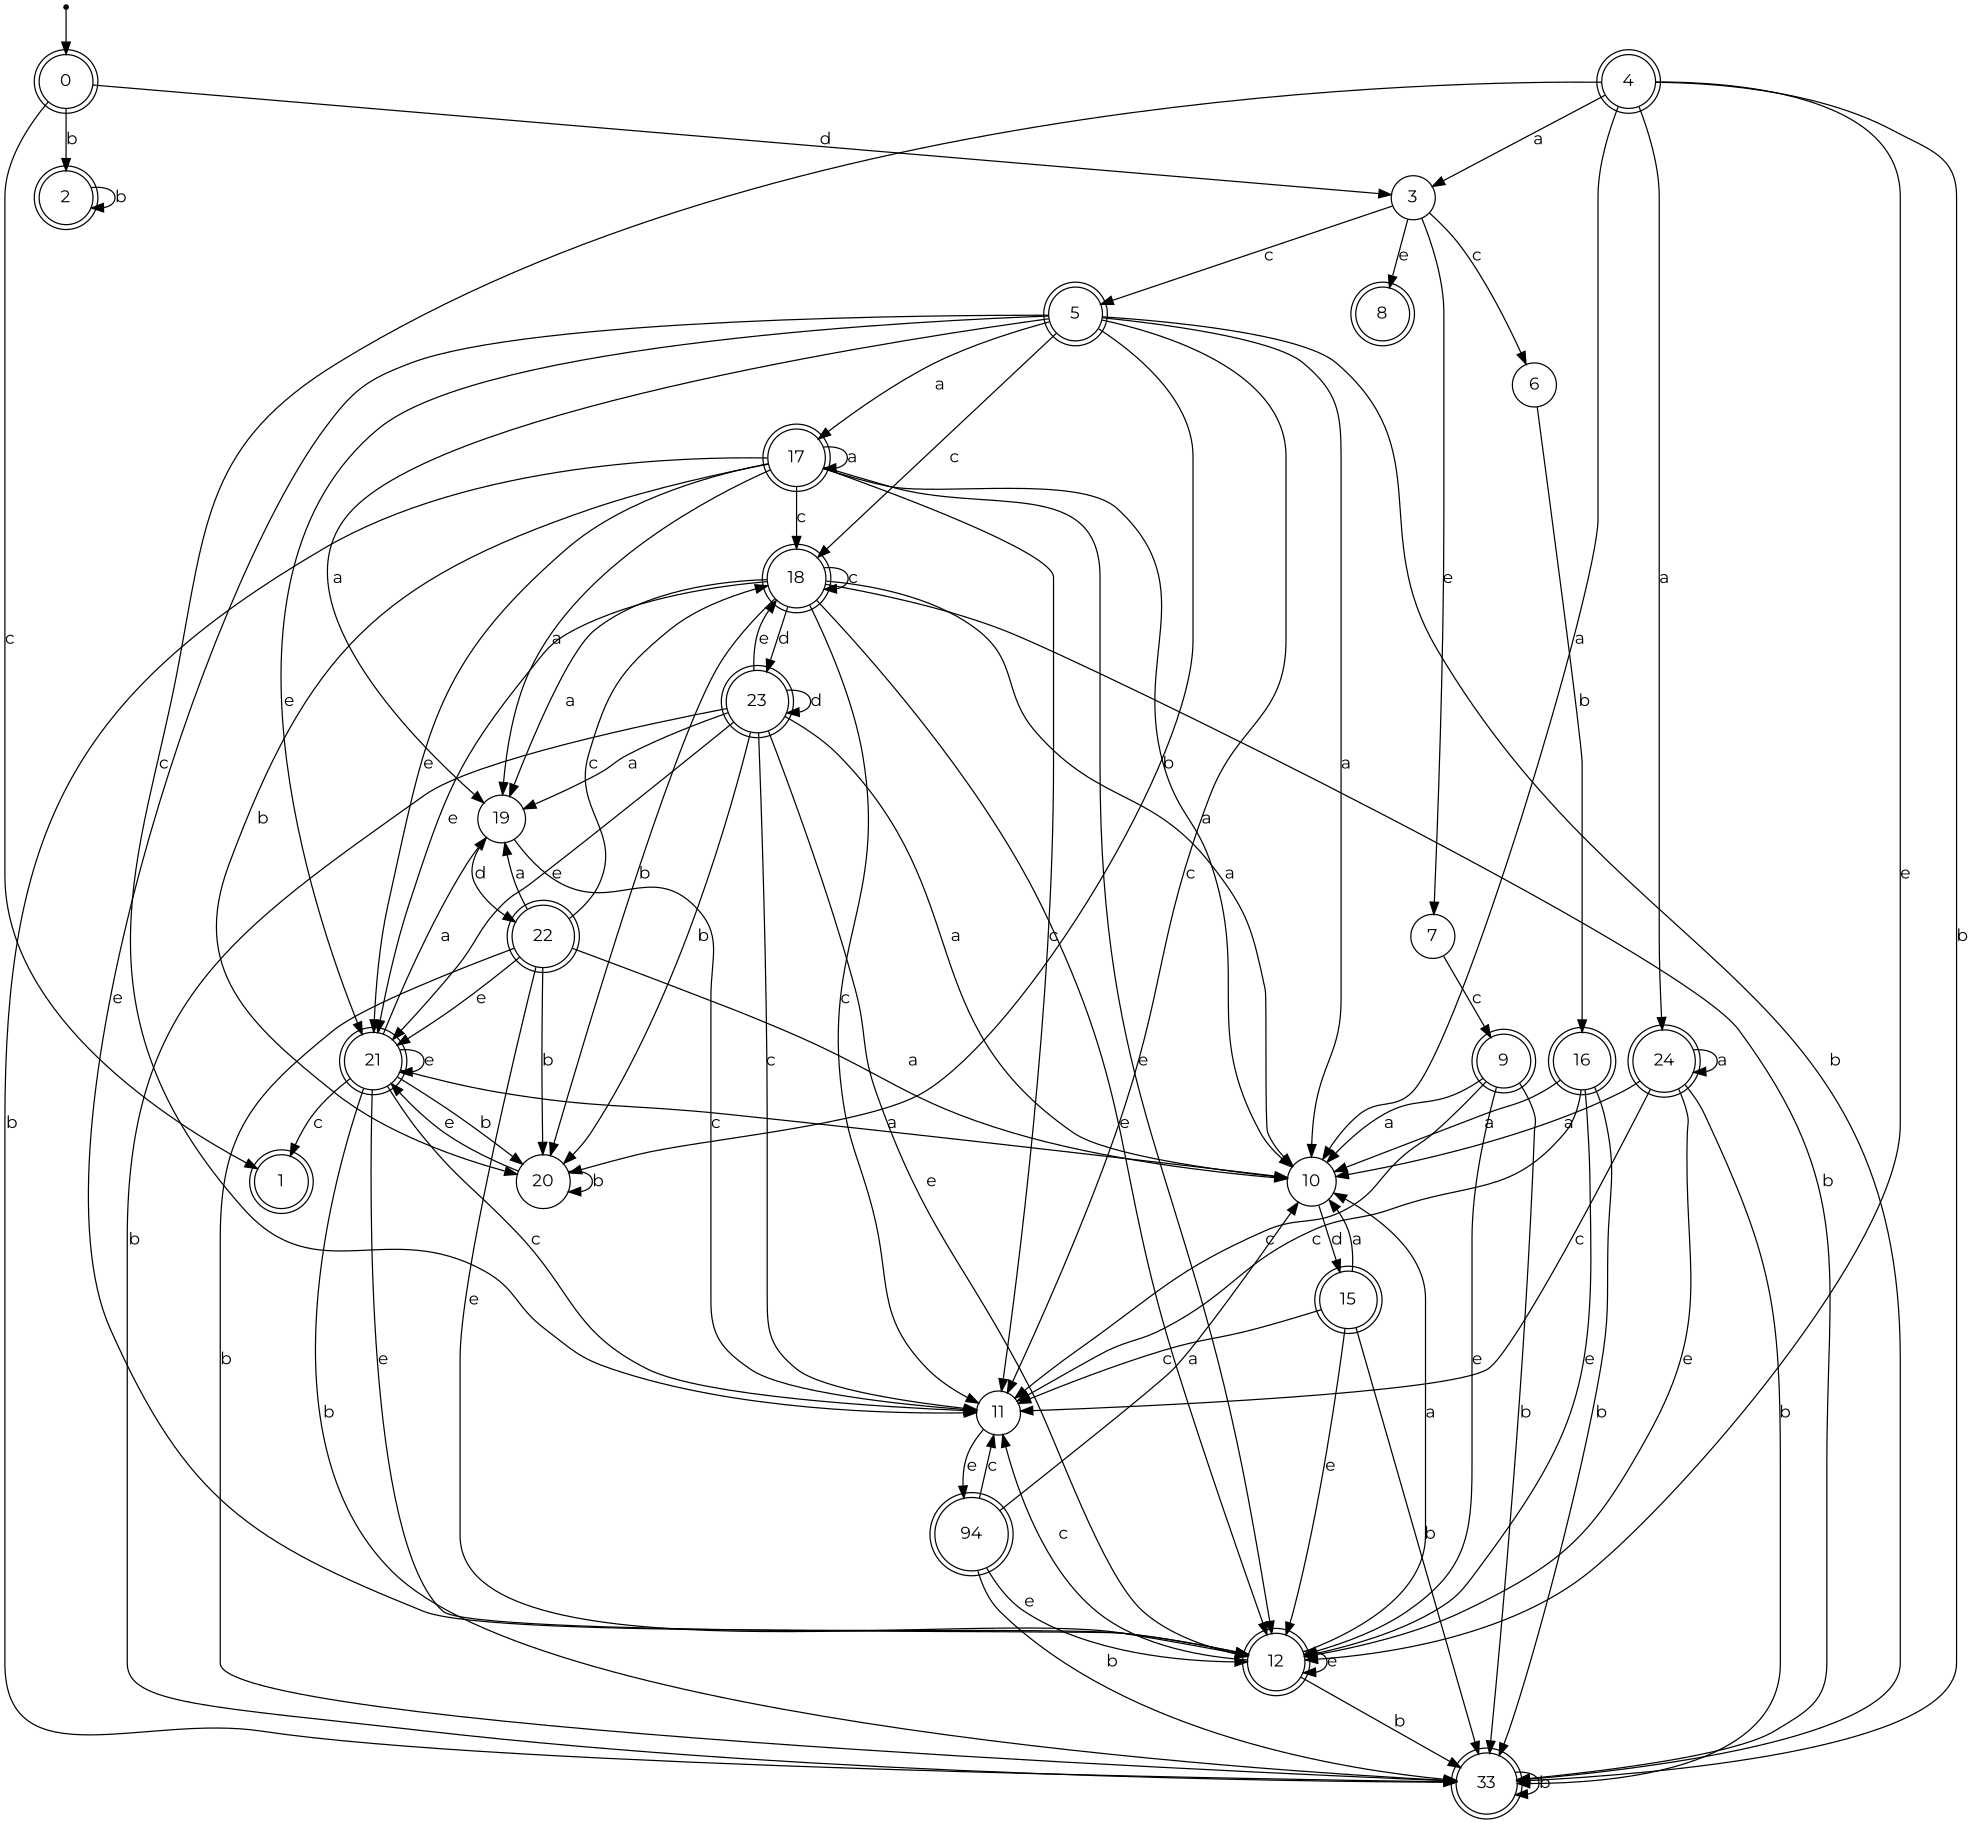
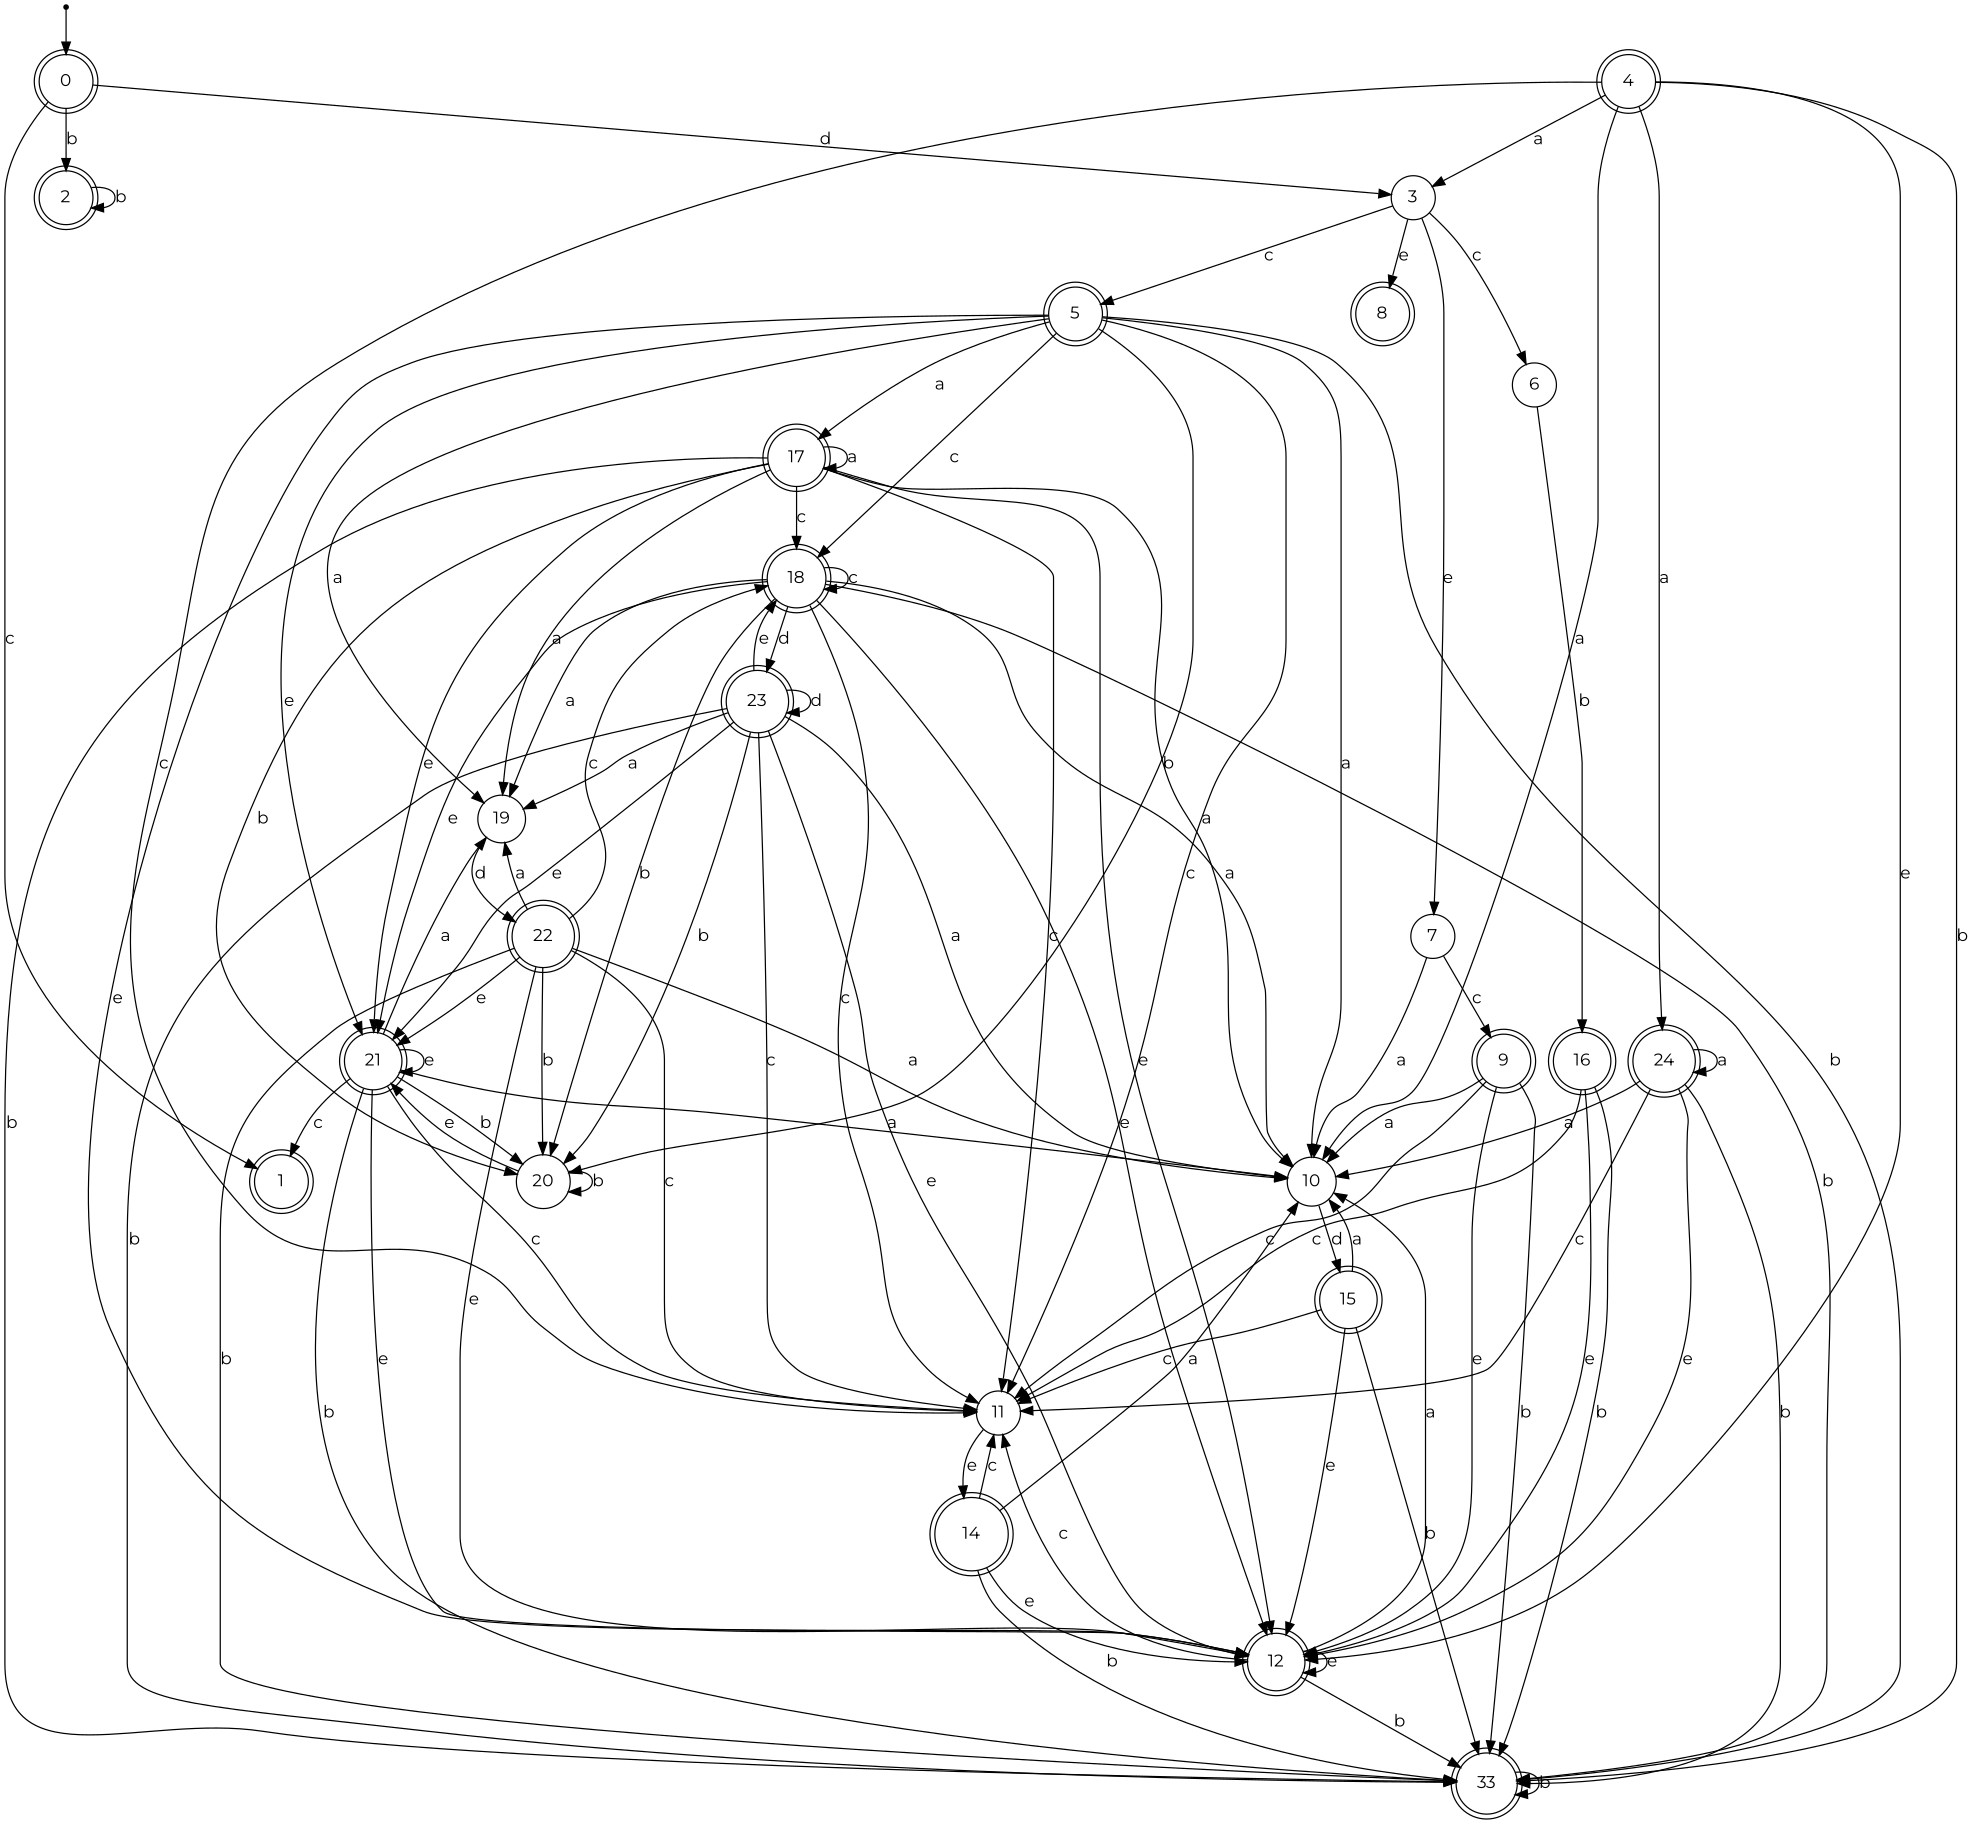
(1454, 1126) -> (1381, 1059)
(711, 1149) -> (664, 1282)
(972, 1534) -> (972, 1534)
